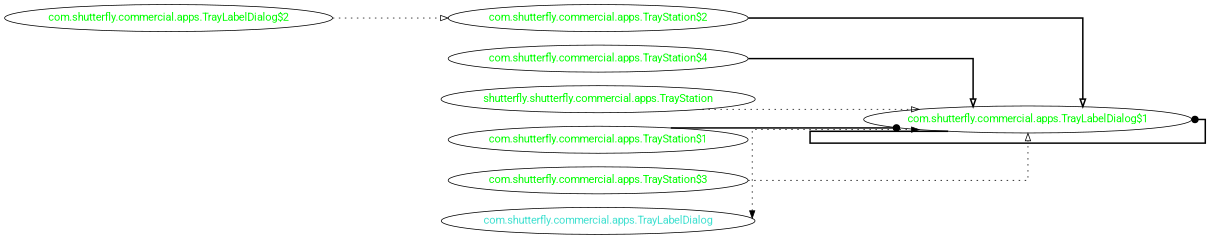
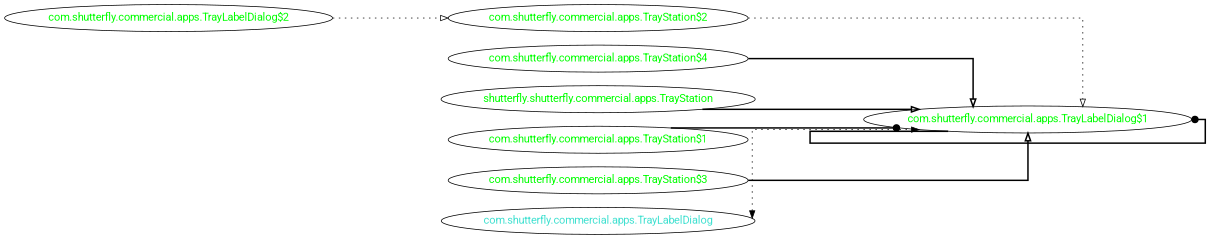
(956, 18) -> (956, 18)
(807, 109) -> (807, 109)
(908, 180) -> (908, 180)
